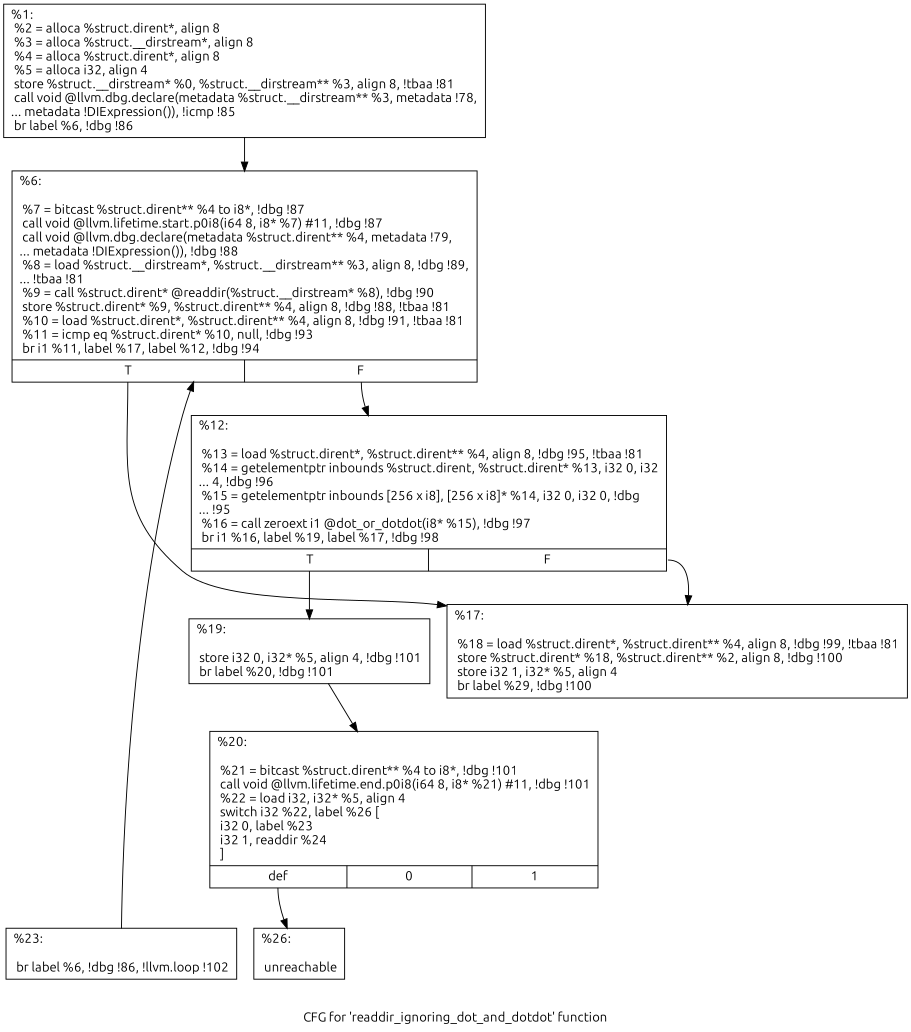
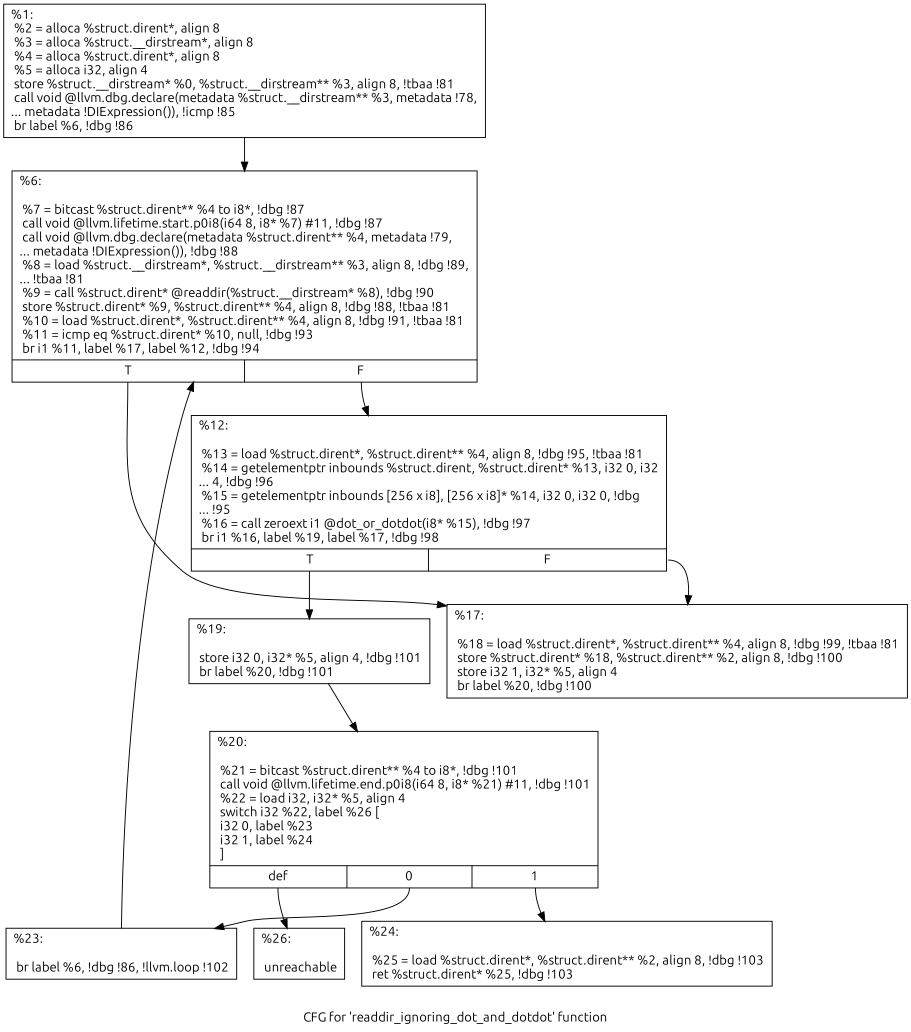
(523, 686) -> (523, 686)
(272, 840) -> (265, 840)
none -> (321, 916)
none -> (567, 954)
